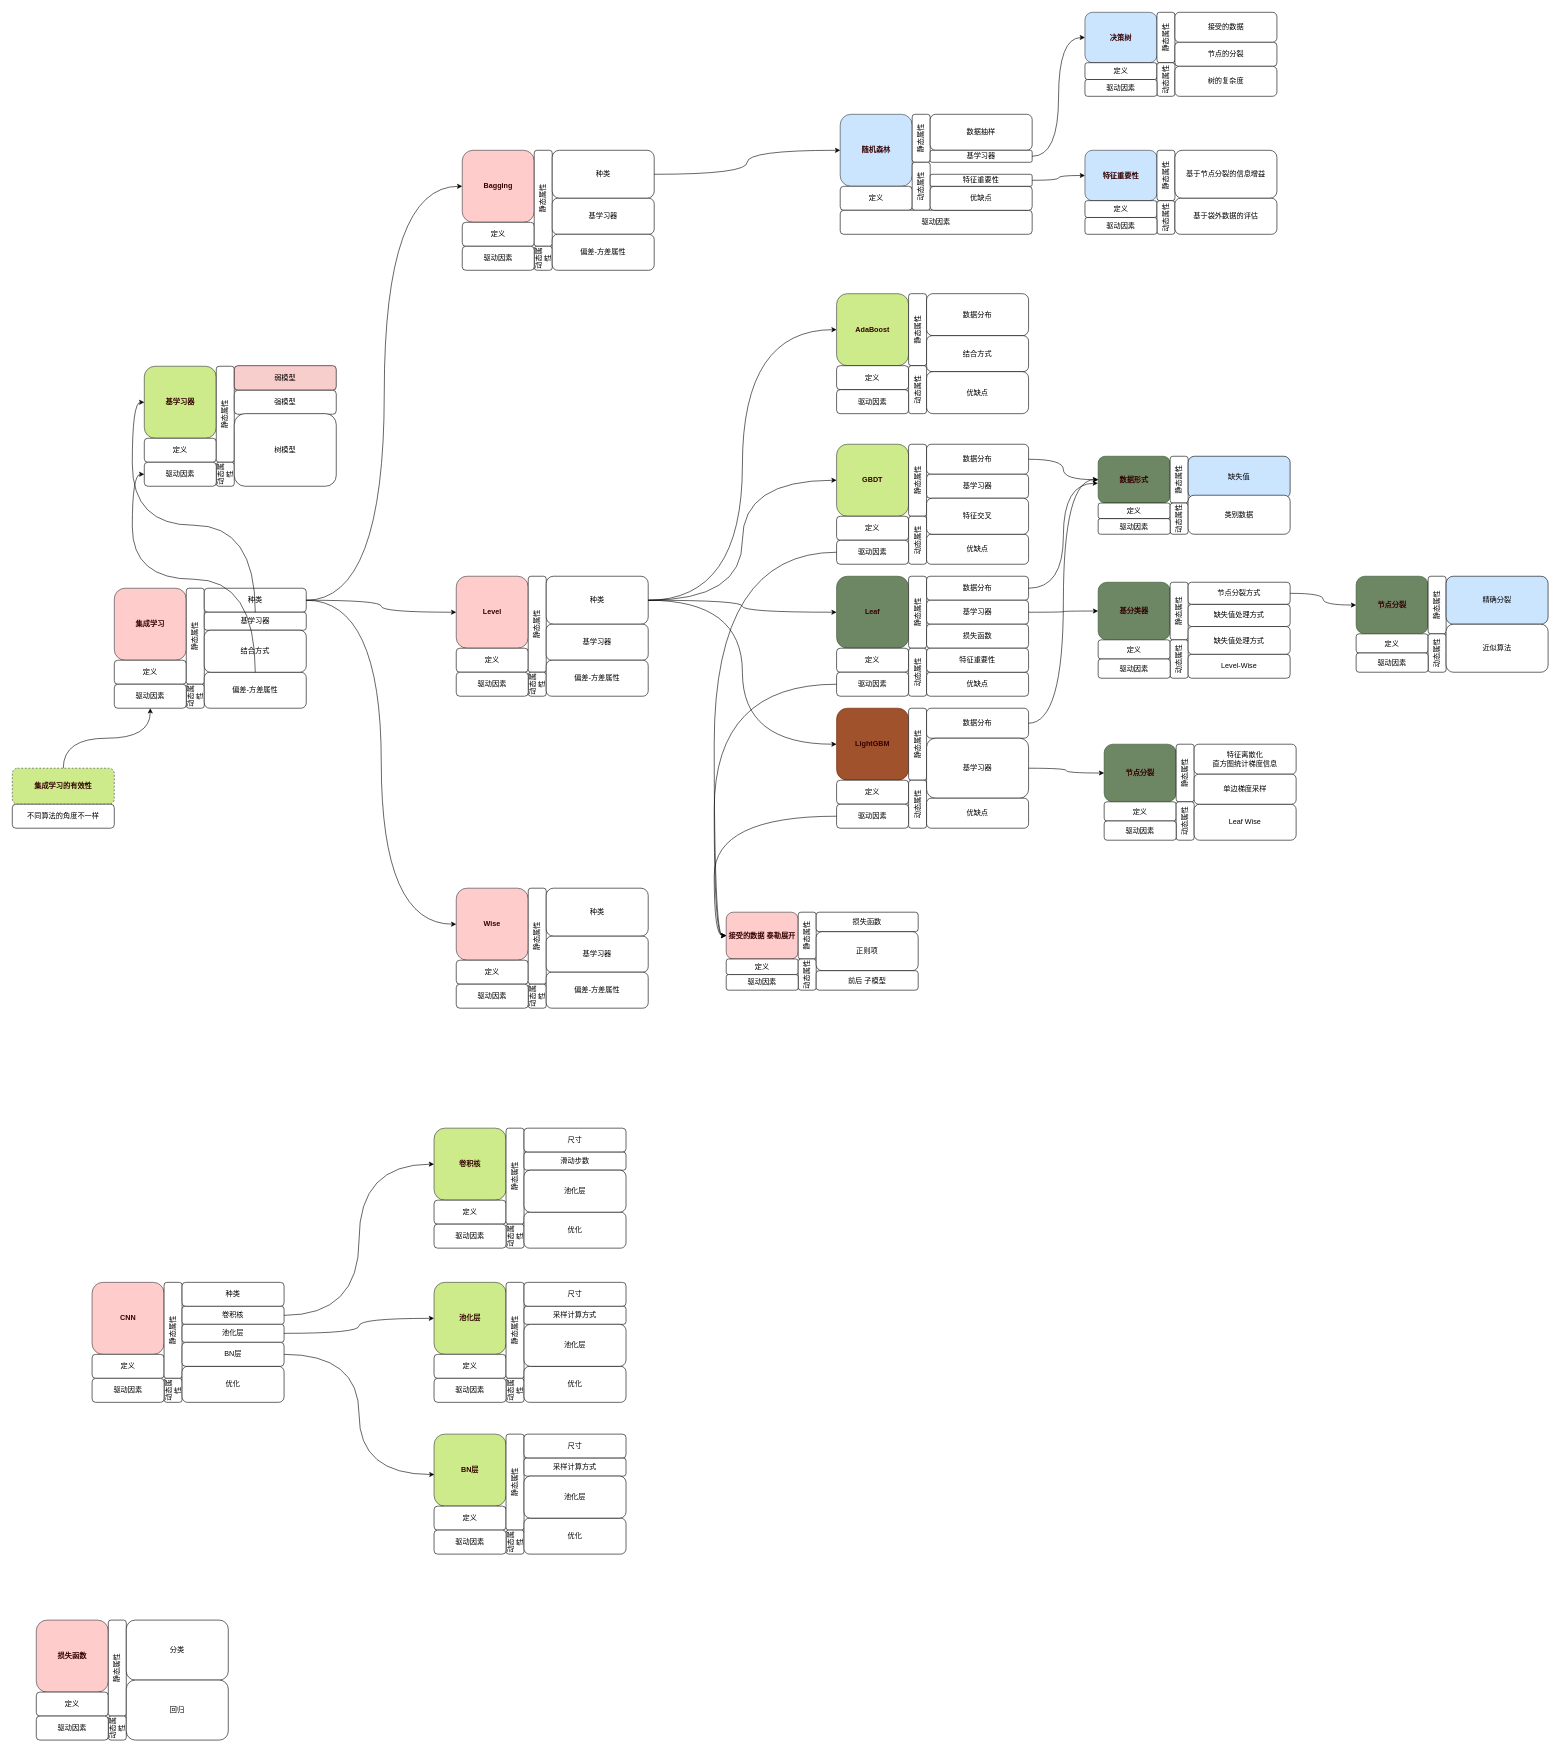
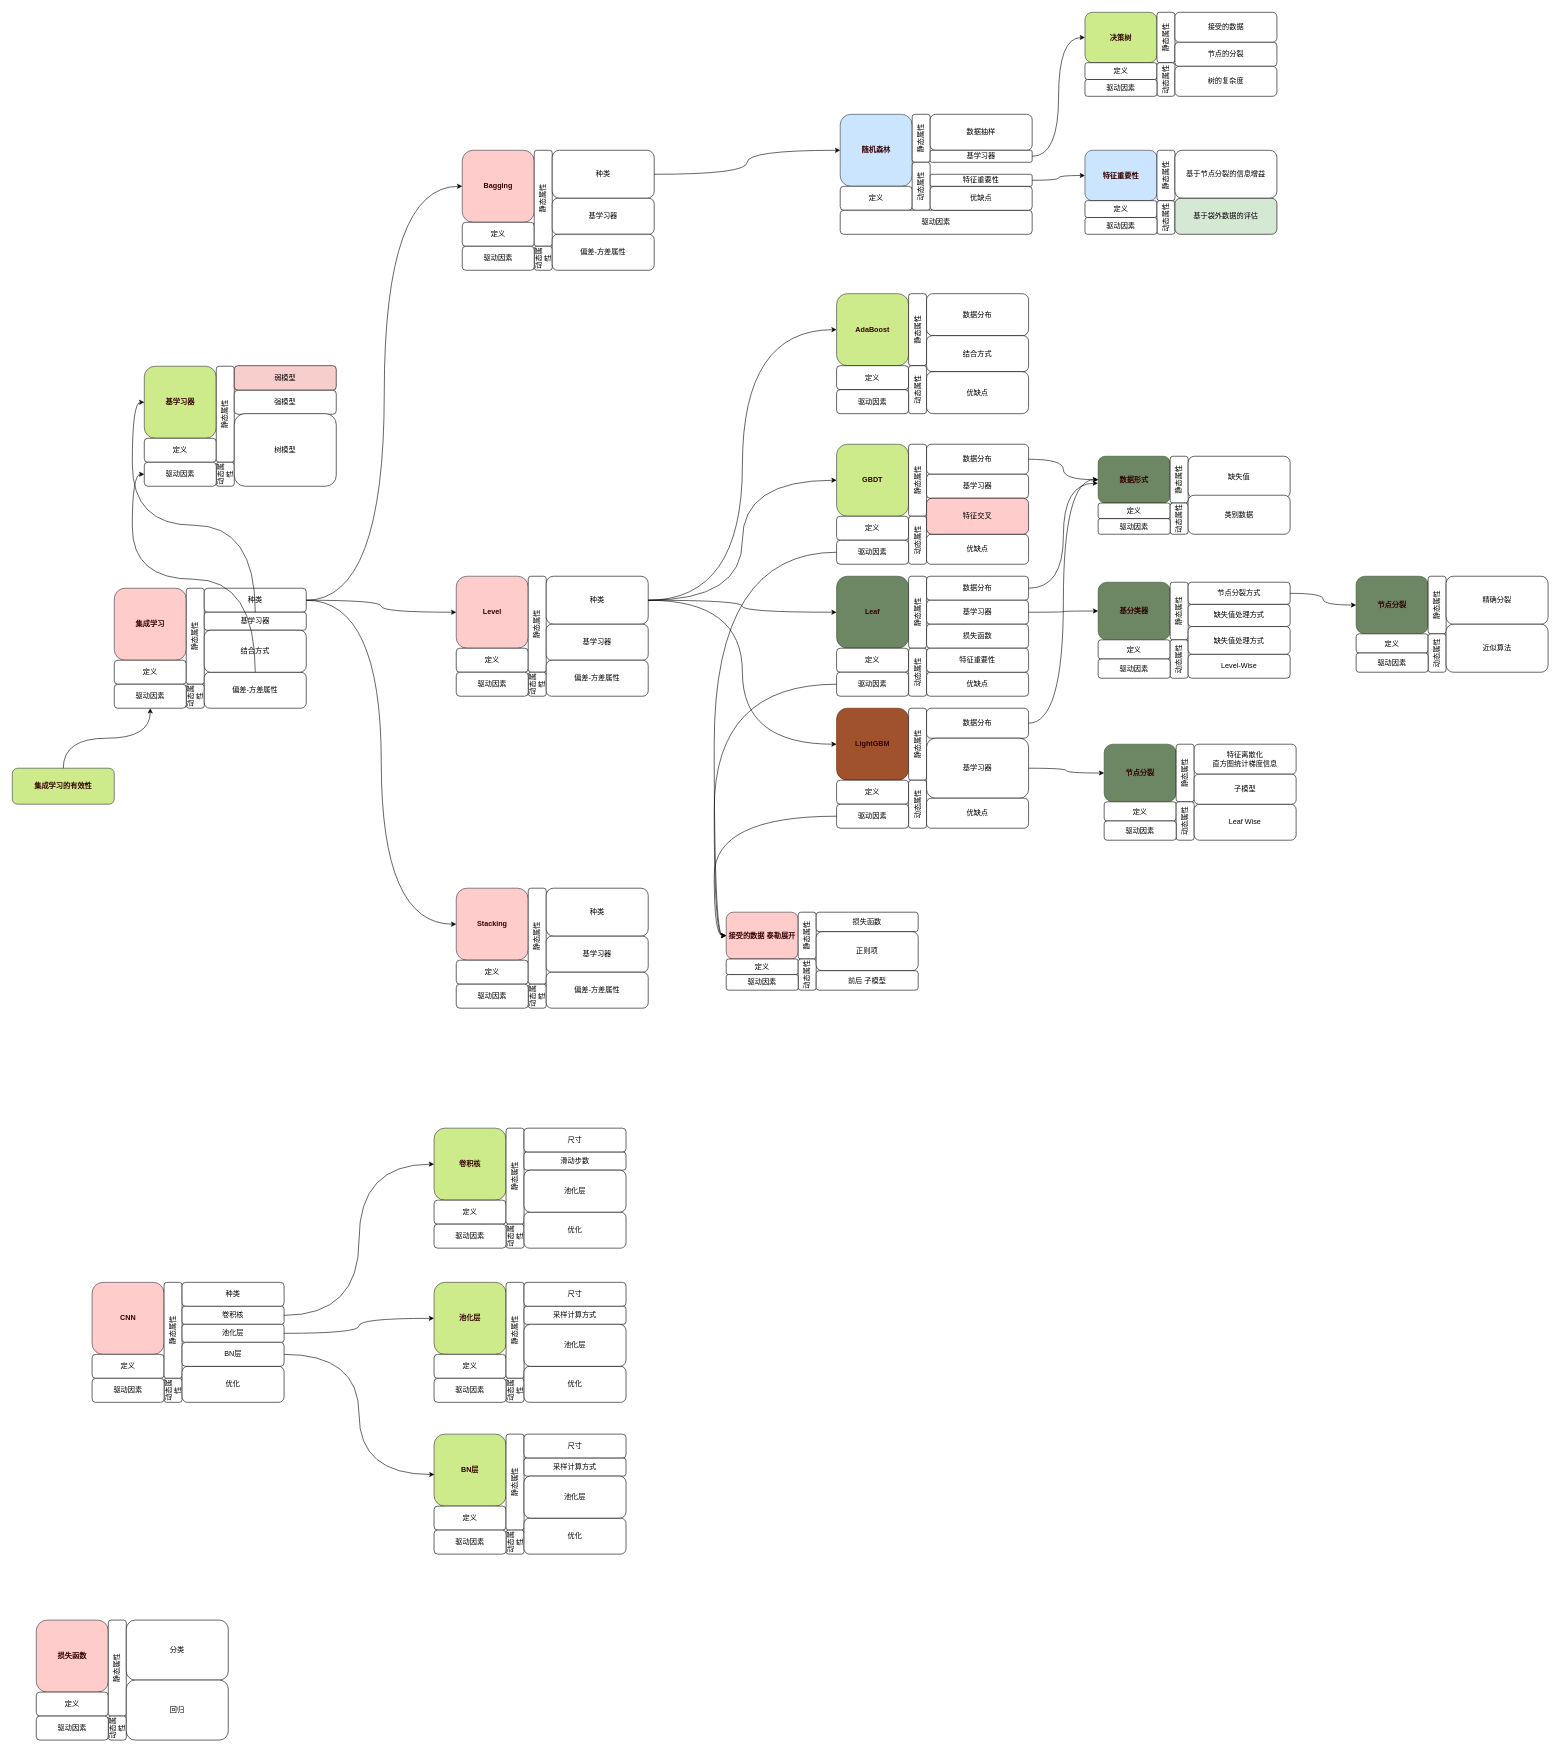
(1121, 38) -> (1121, 38)
(1226, 216) -> (1226, 216)
(1239, 477) -> (1239, 477)
(978, 516) -> (978, 516)
(1497, 600) -> (1497, 600)
(63, 786) -> (63, 786)
(1245, 789) -> (1245, 789)
(63, 816) -> none
(492, 924) -> (492, 924)
